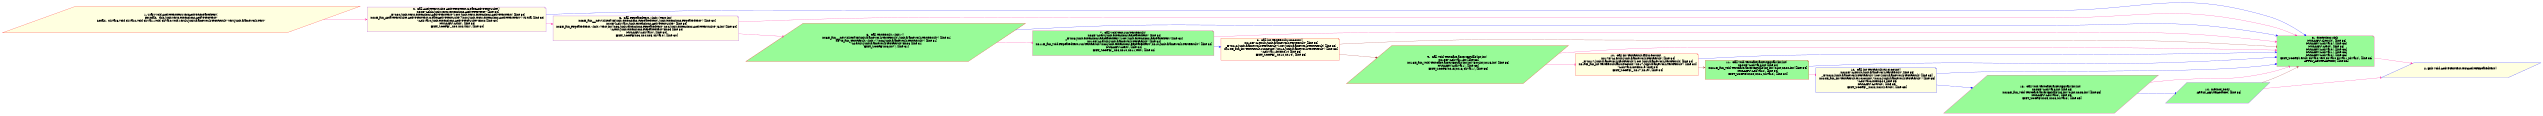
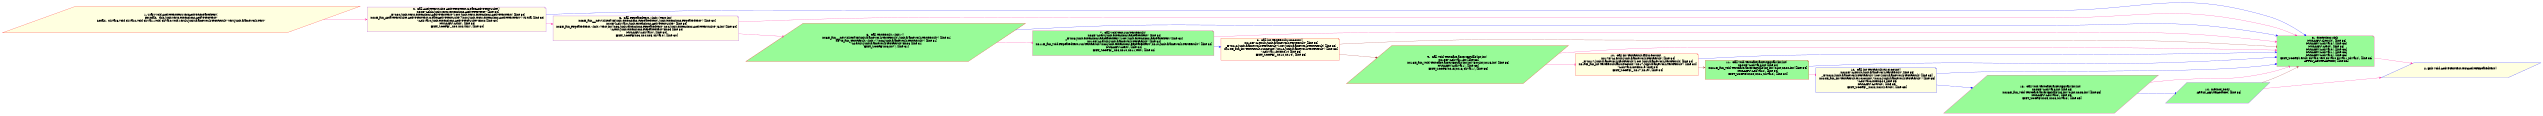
(2322, 83) -> (2321, 83)
